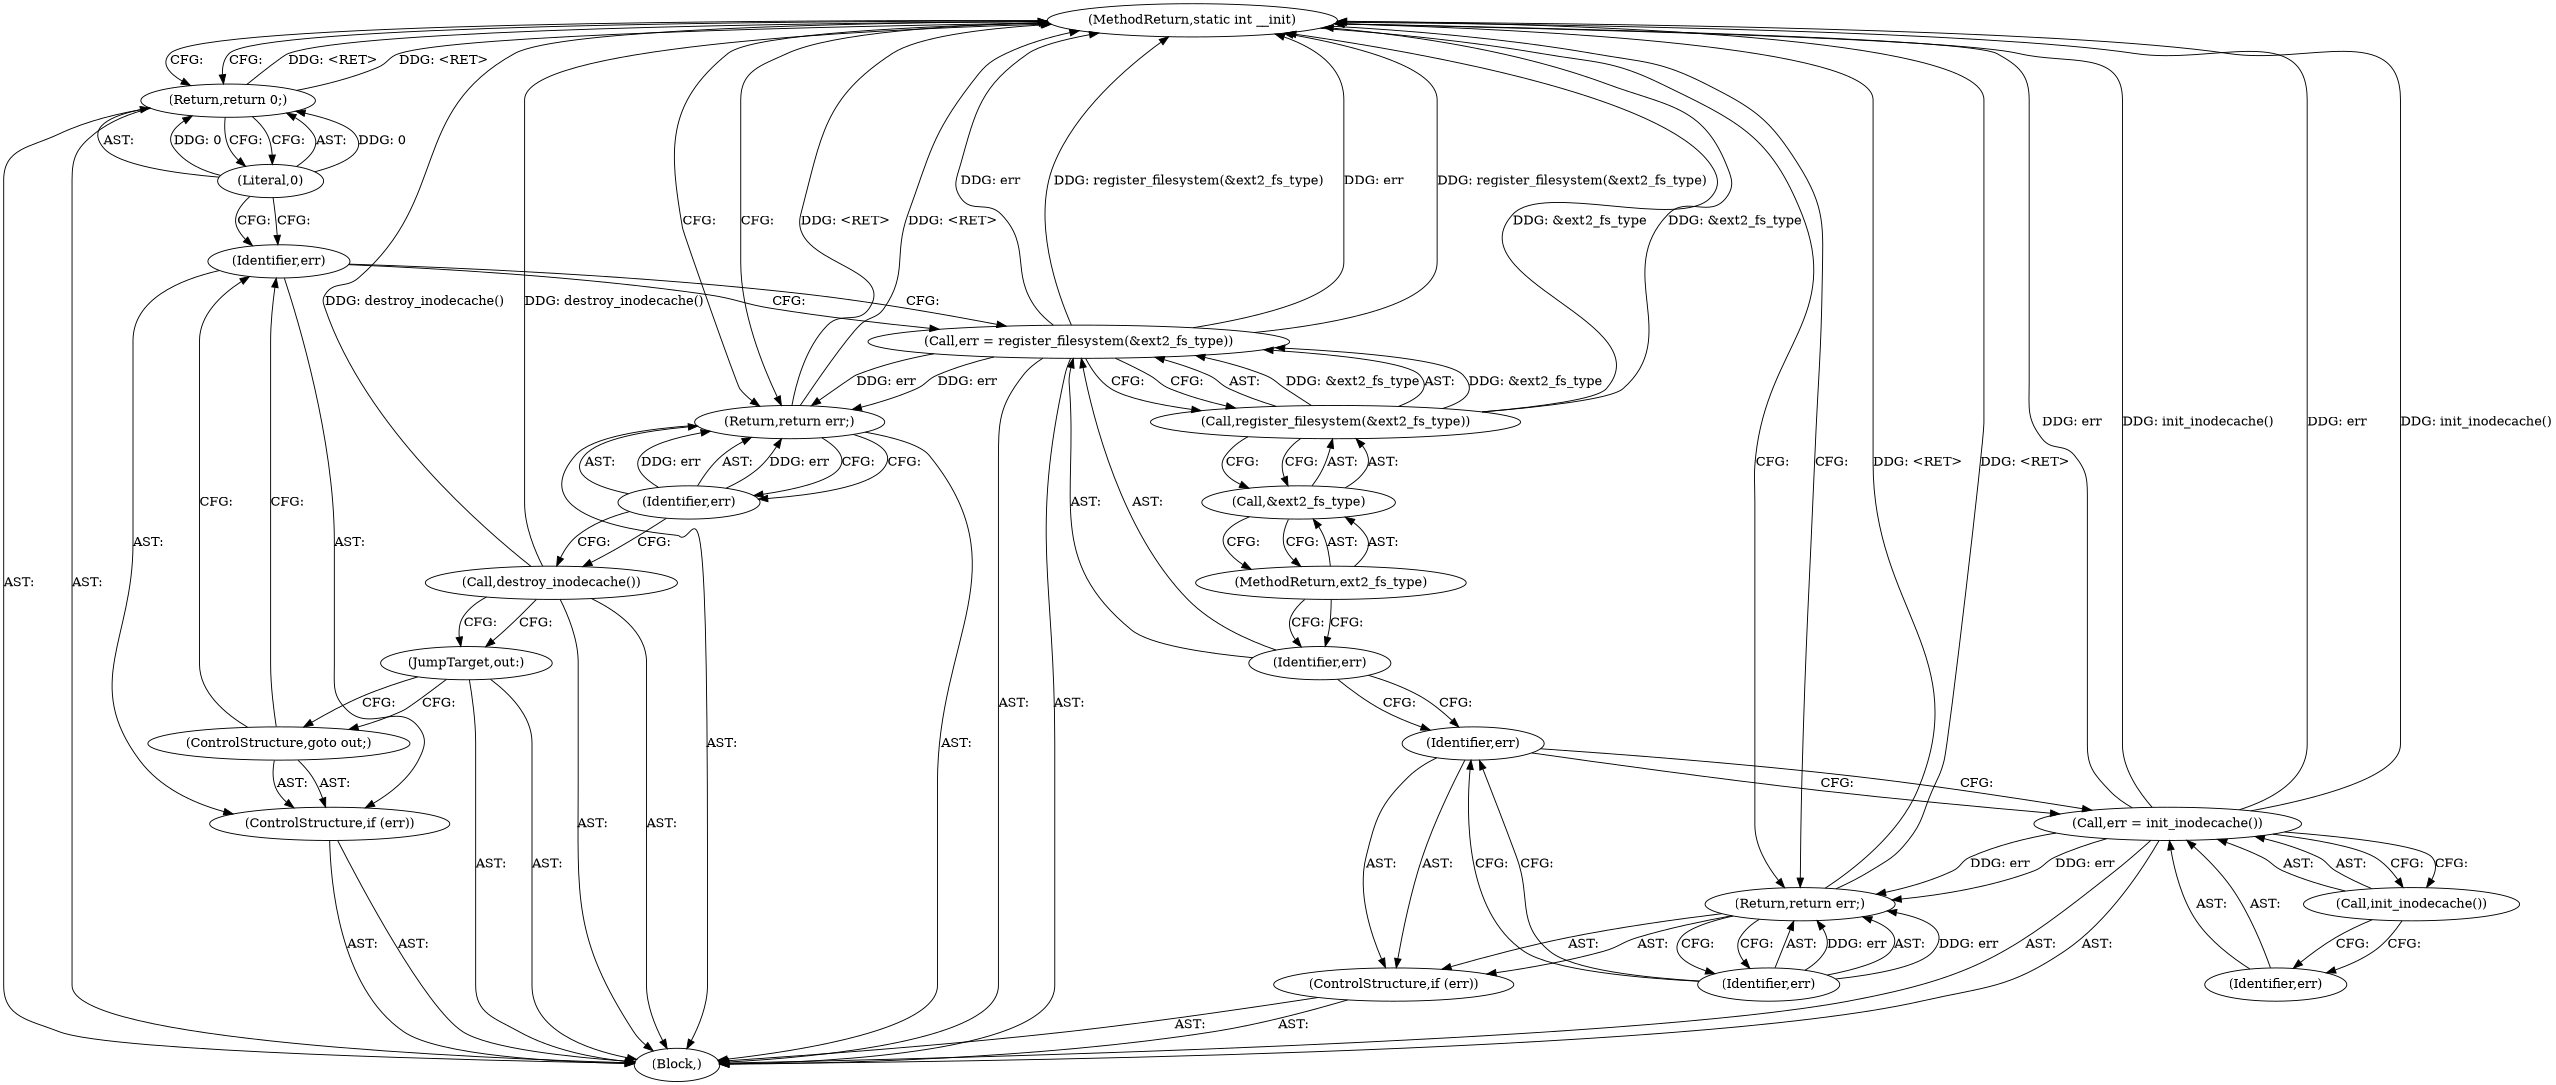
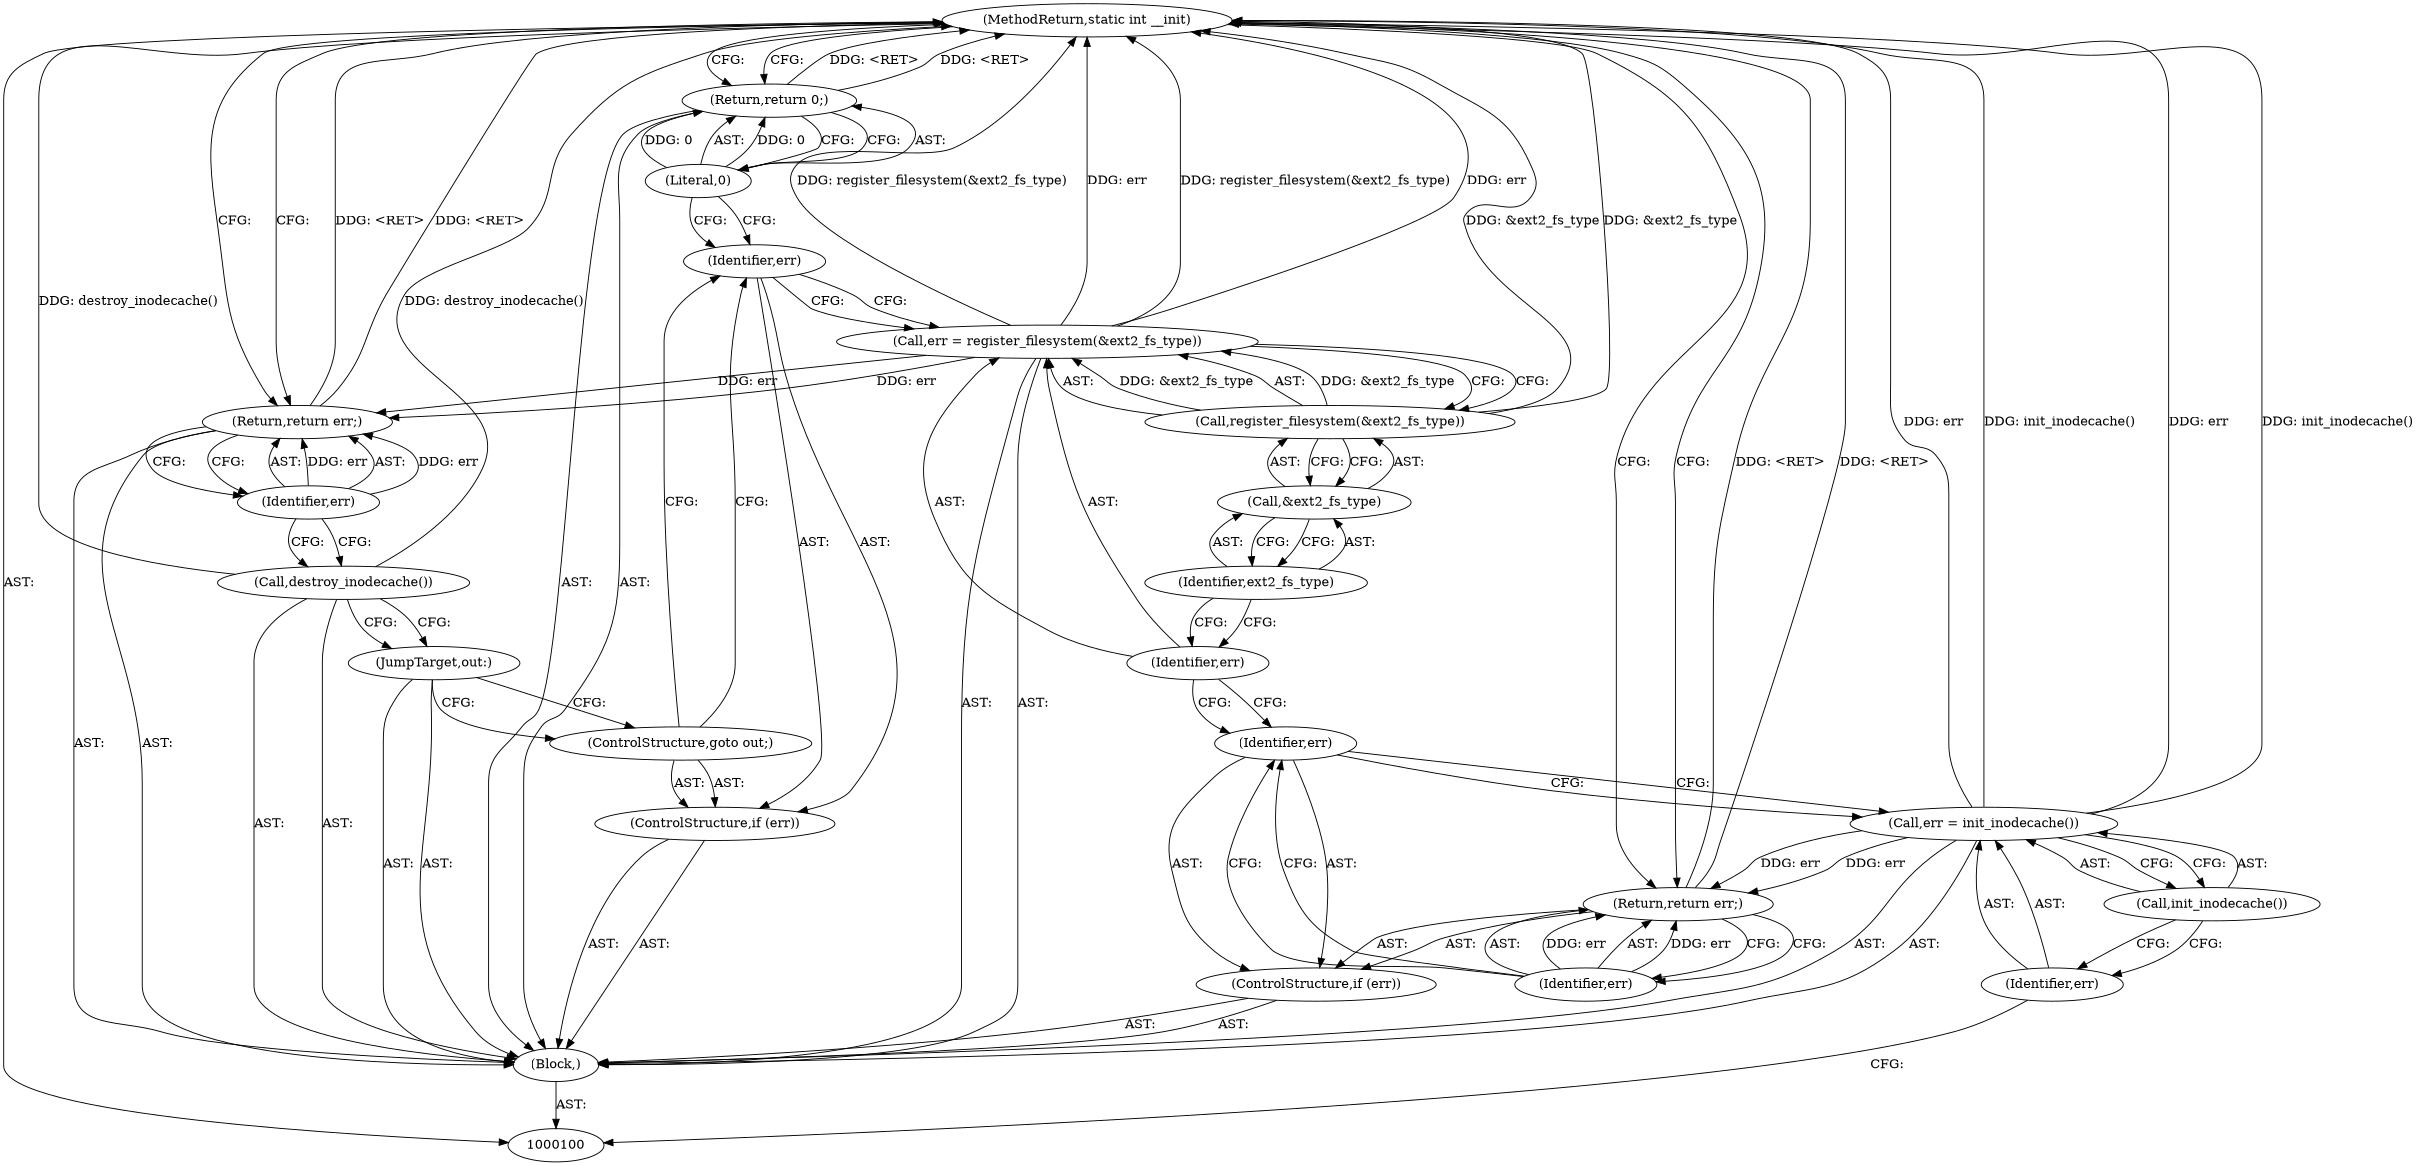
(1331, 583) -> (1256, 583)
none -> (556, 1145)
